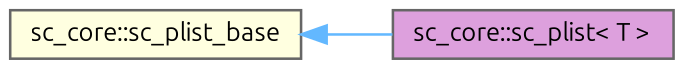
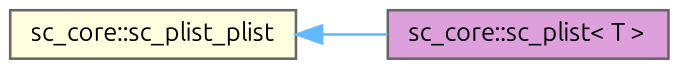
(156, 34) -> (153, 34)
